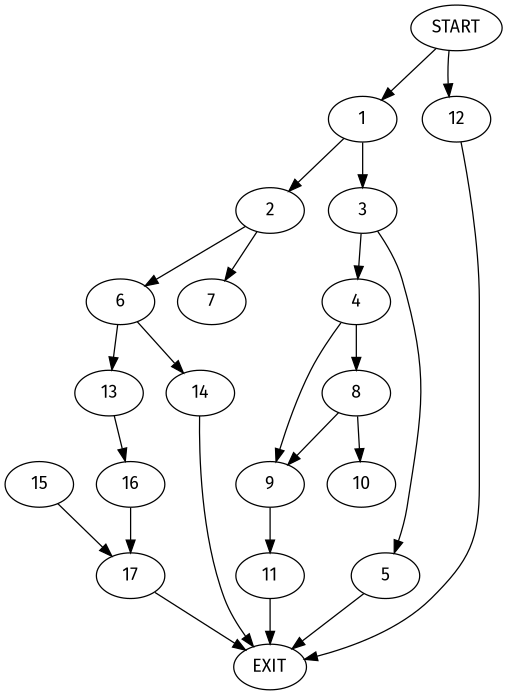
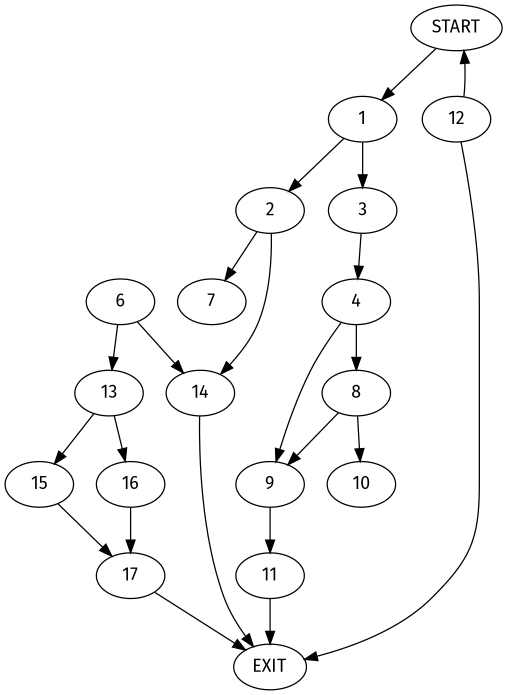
(448, 67) -> (465, 80)
(201, 253) -> (264, 304)
none -> (78, 434)
(385, 576) -> none
